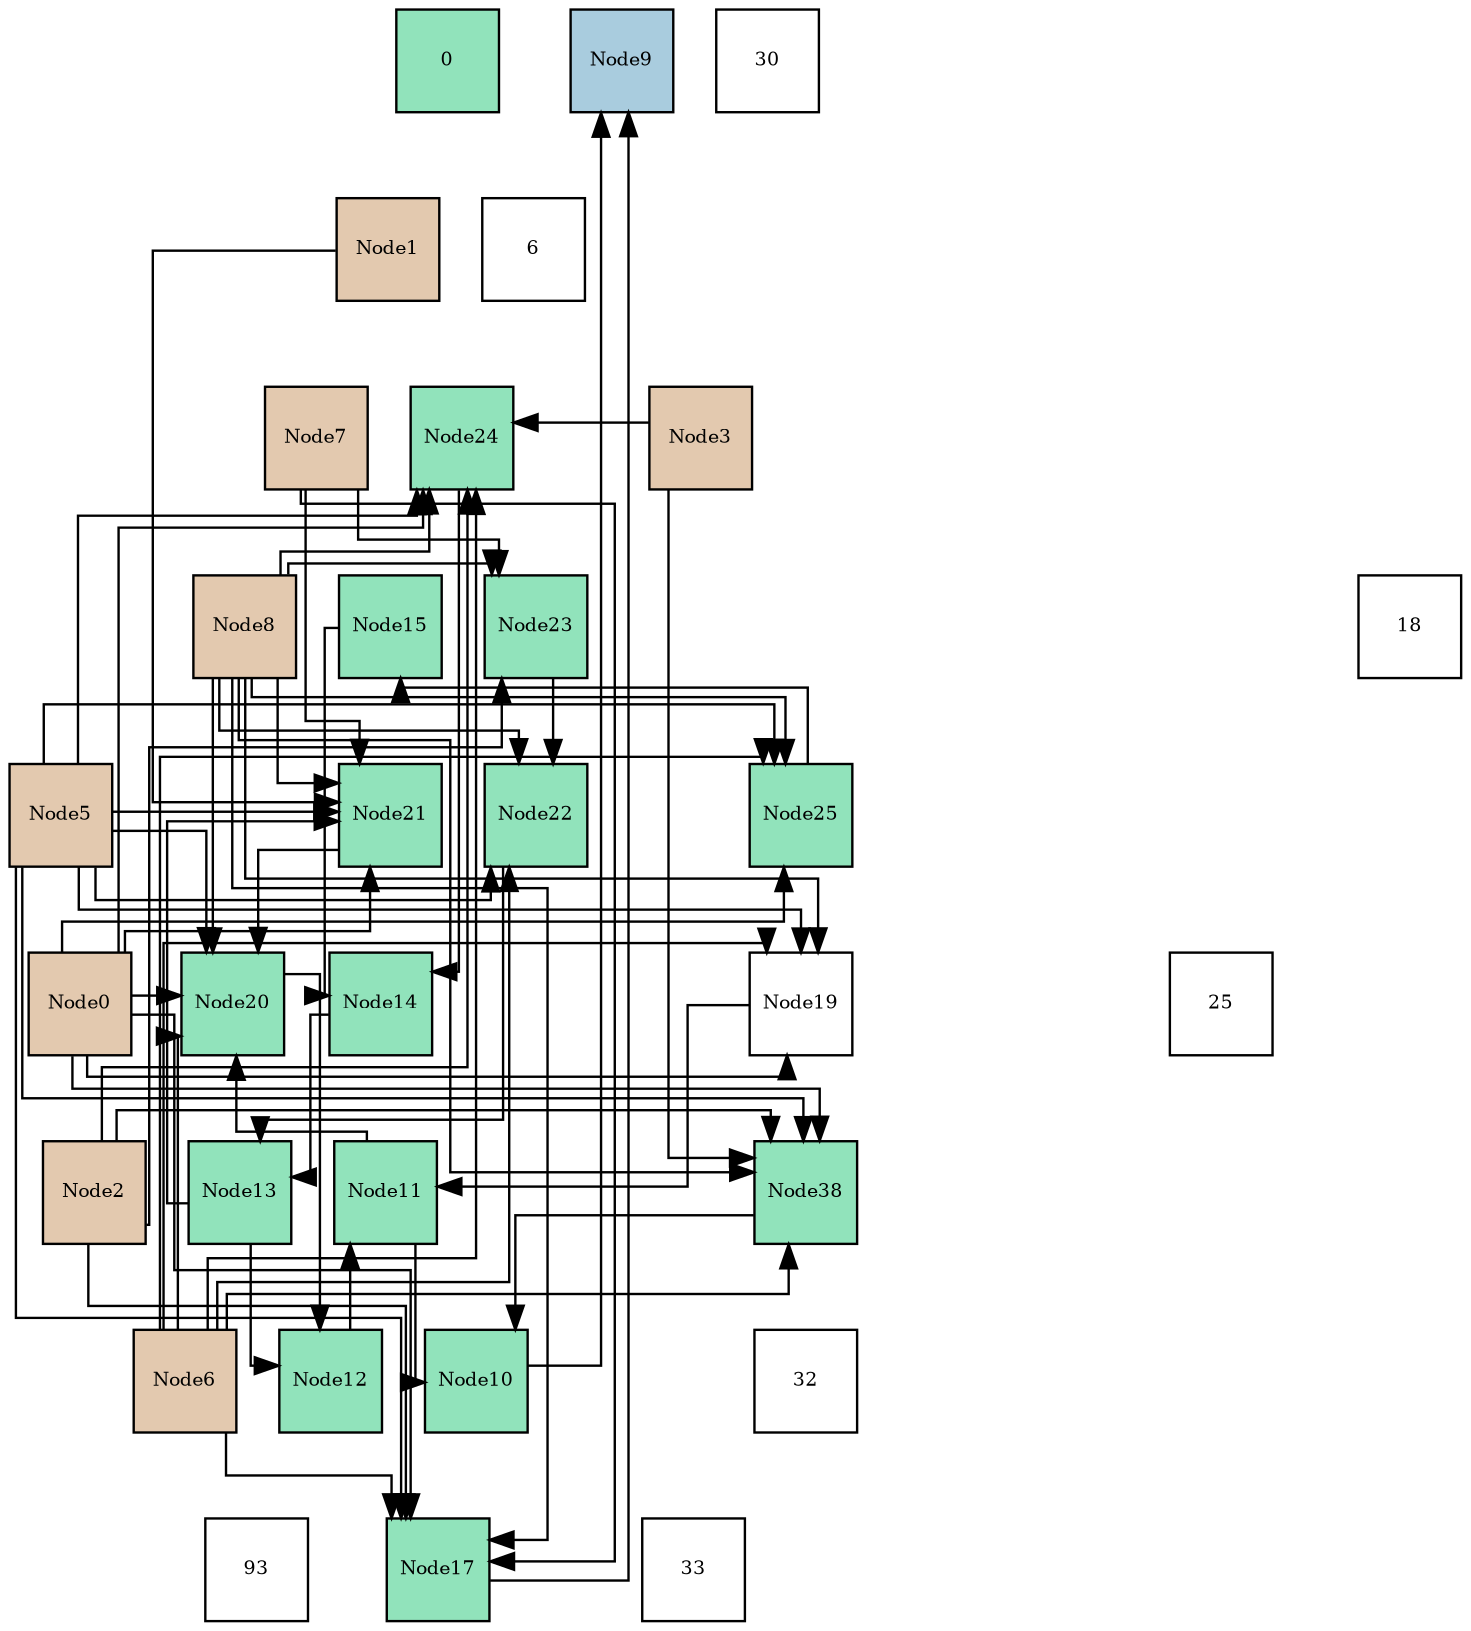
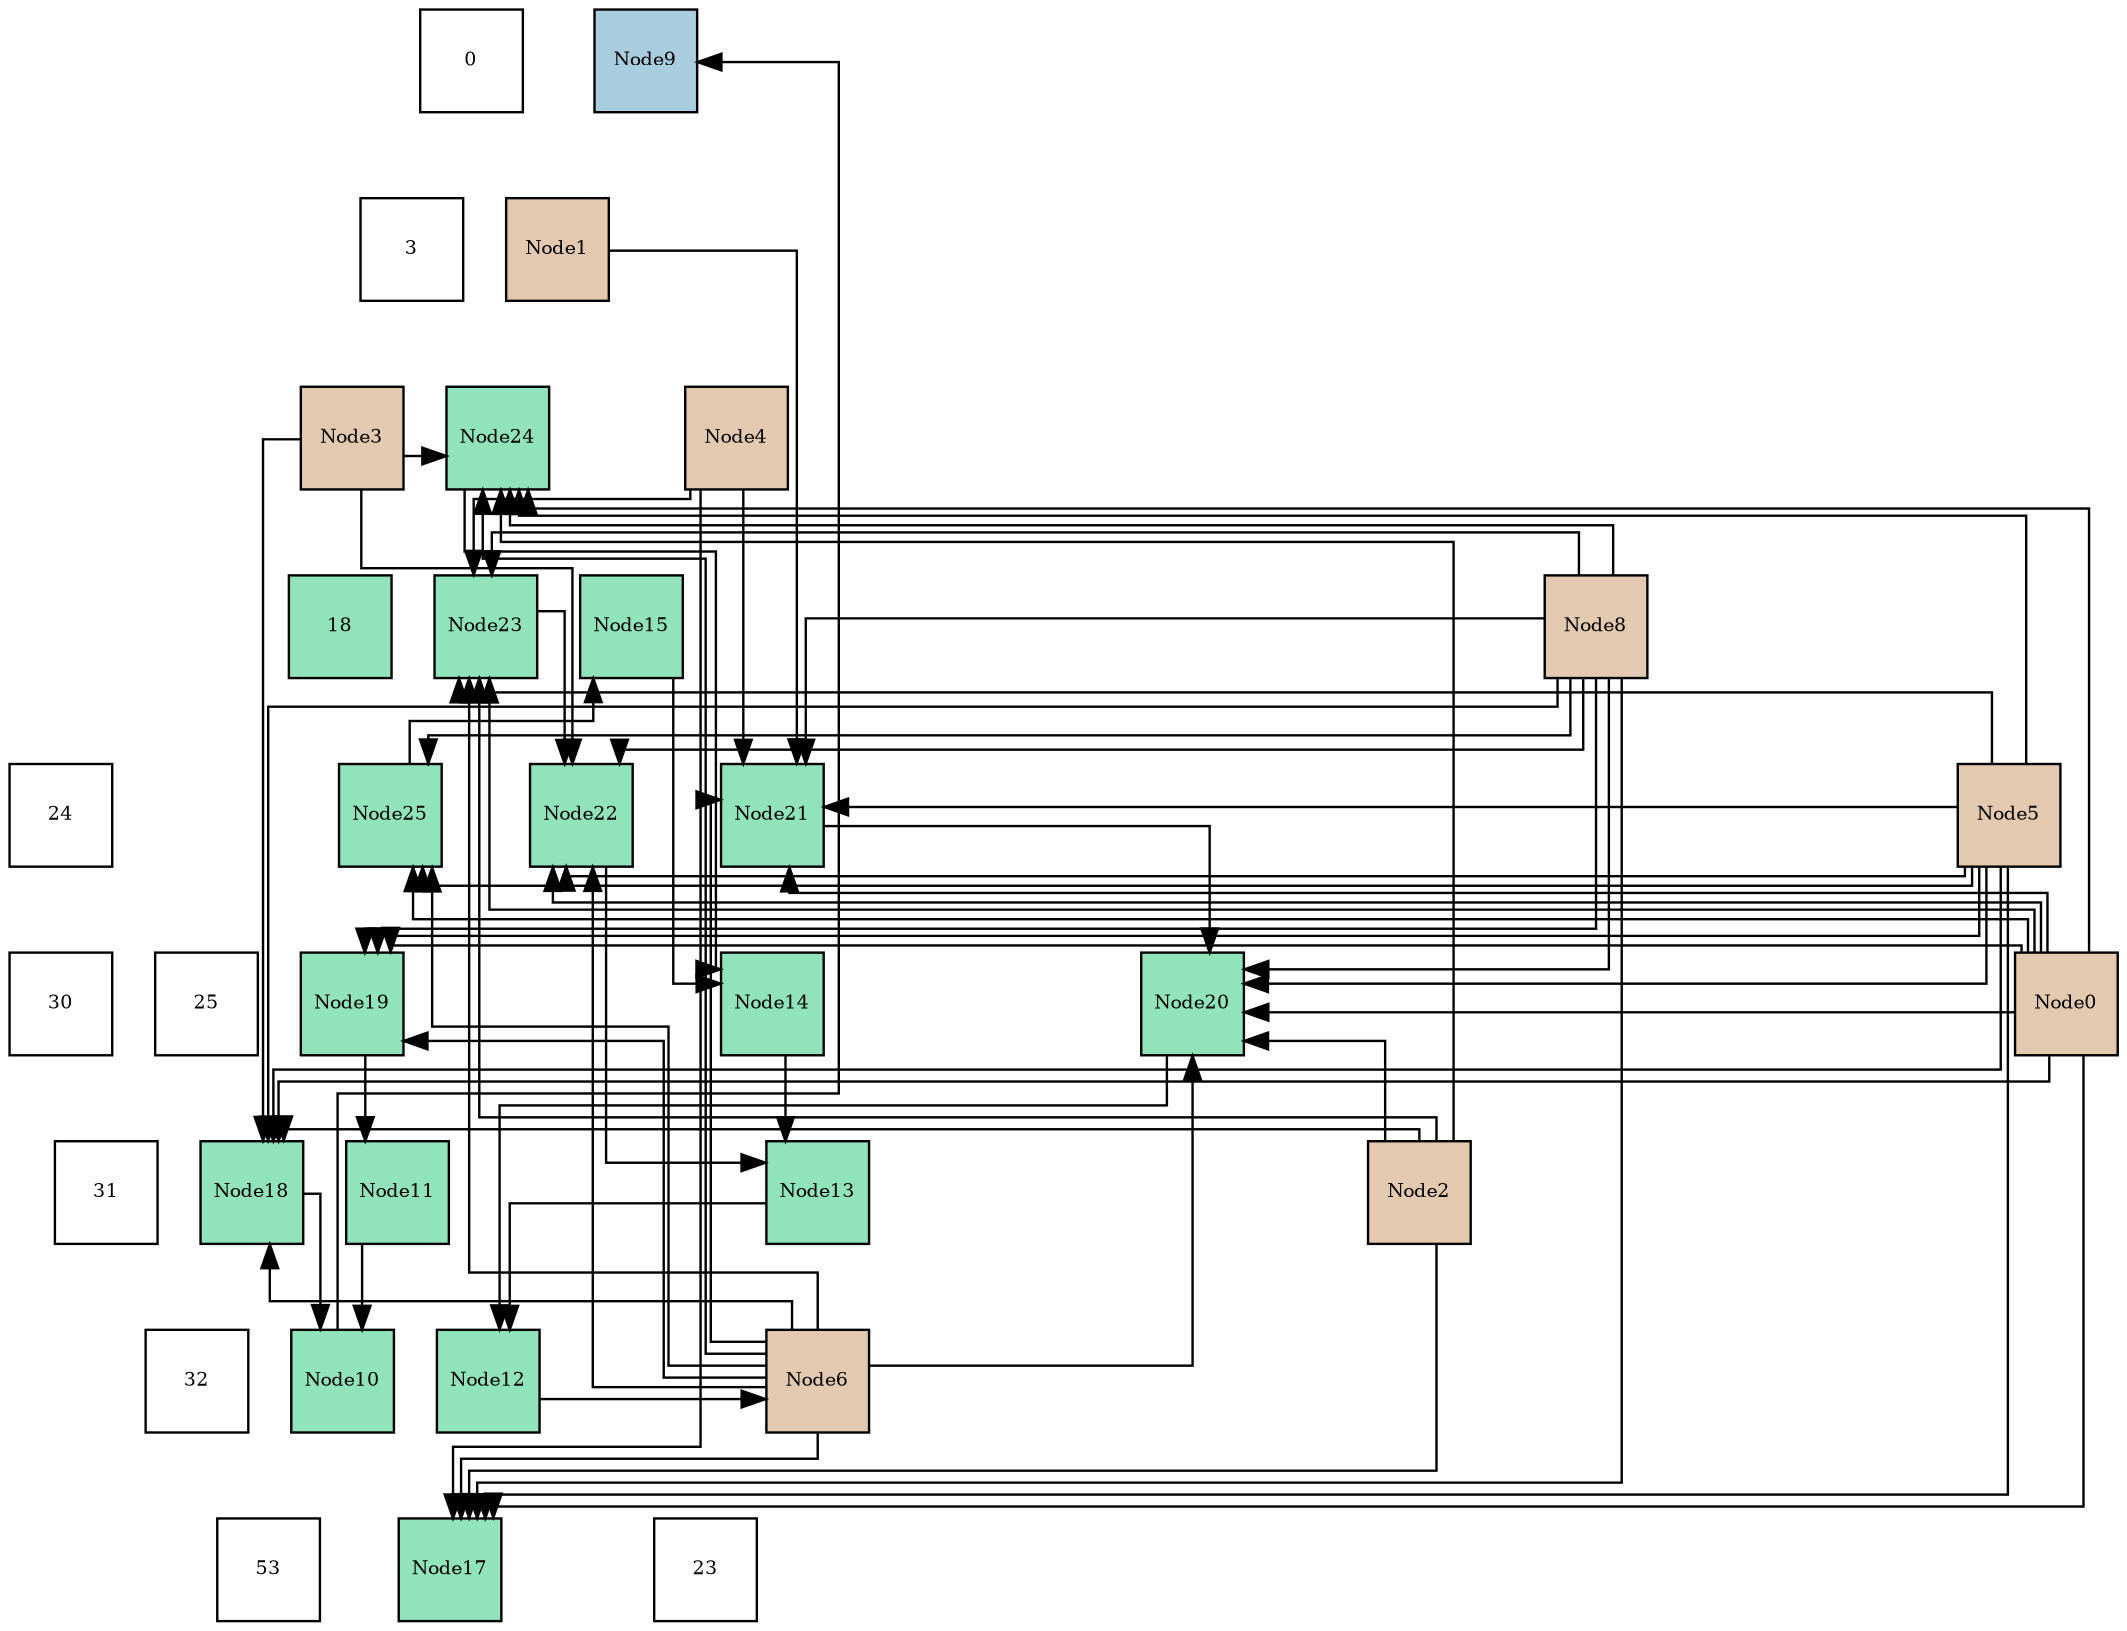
(448, 61) -> (472, 61)
(534, 249) -> (412, 249)
(316, 438) -> (737, 438)
none -> (467, 568)
(1410, 627) -> (340, 627)
none -> (1261, 692)
none -> (61, 815)
none -> (1316, 902)
none -> (1180, 910)
(629, 928) -> none
(167, 949) -> (711, 1098)
(801, 1004) -> (352, 1004)
(247, 1132) -> (1376, 1041)
none -> (106, 1193)
(806, 1193) -> (252, 1193)
none -> (469, 1215)
(350, 1299) -> (641, 1399)
(257, 1570) -> (706, 1570)
(694, 1570) -> (269, 1570)
